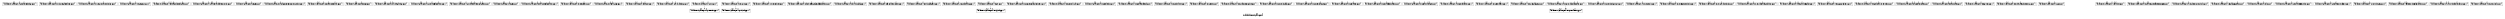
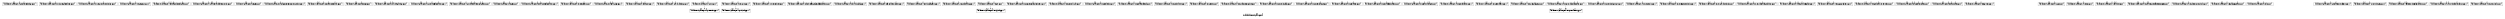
(2016, 4) -> none
none -> (2080, 4)
(2294, 4) -> none
